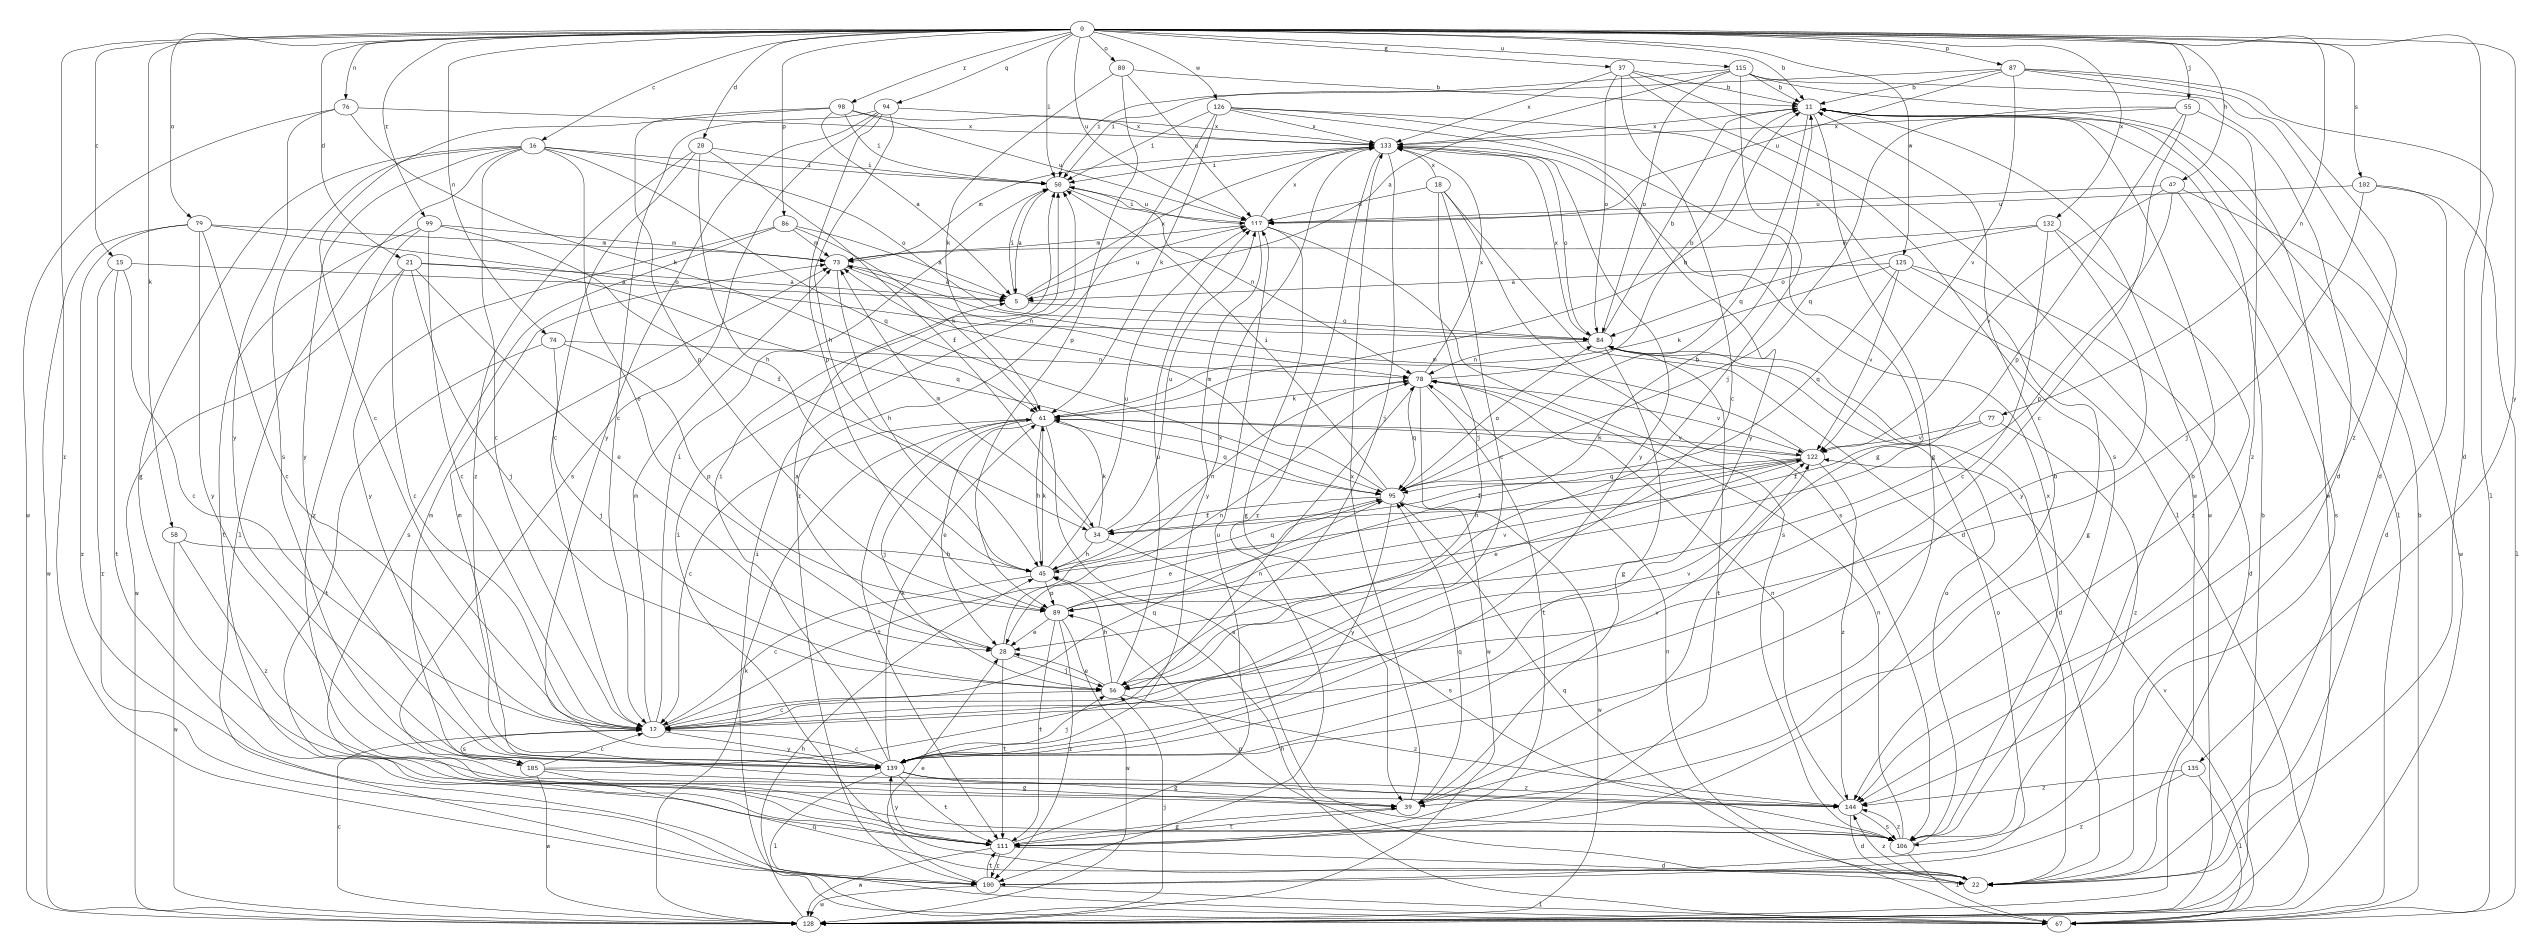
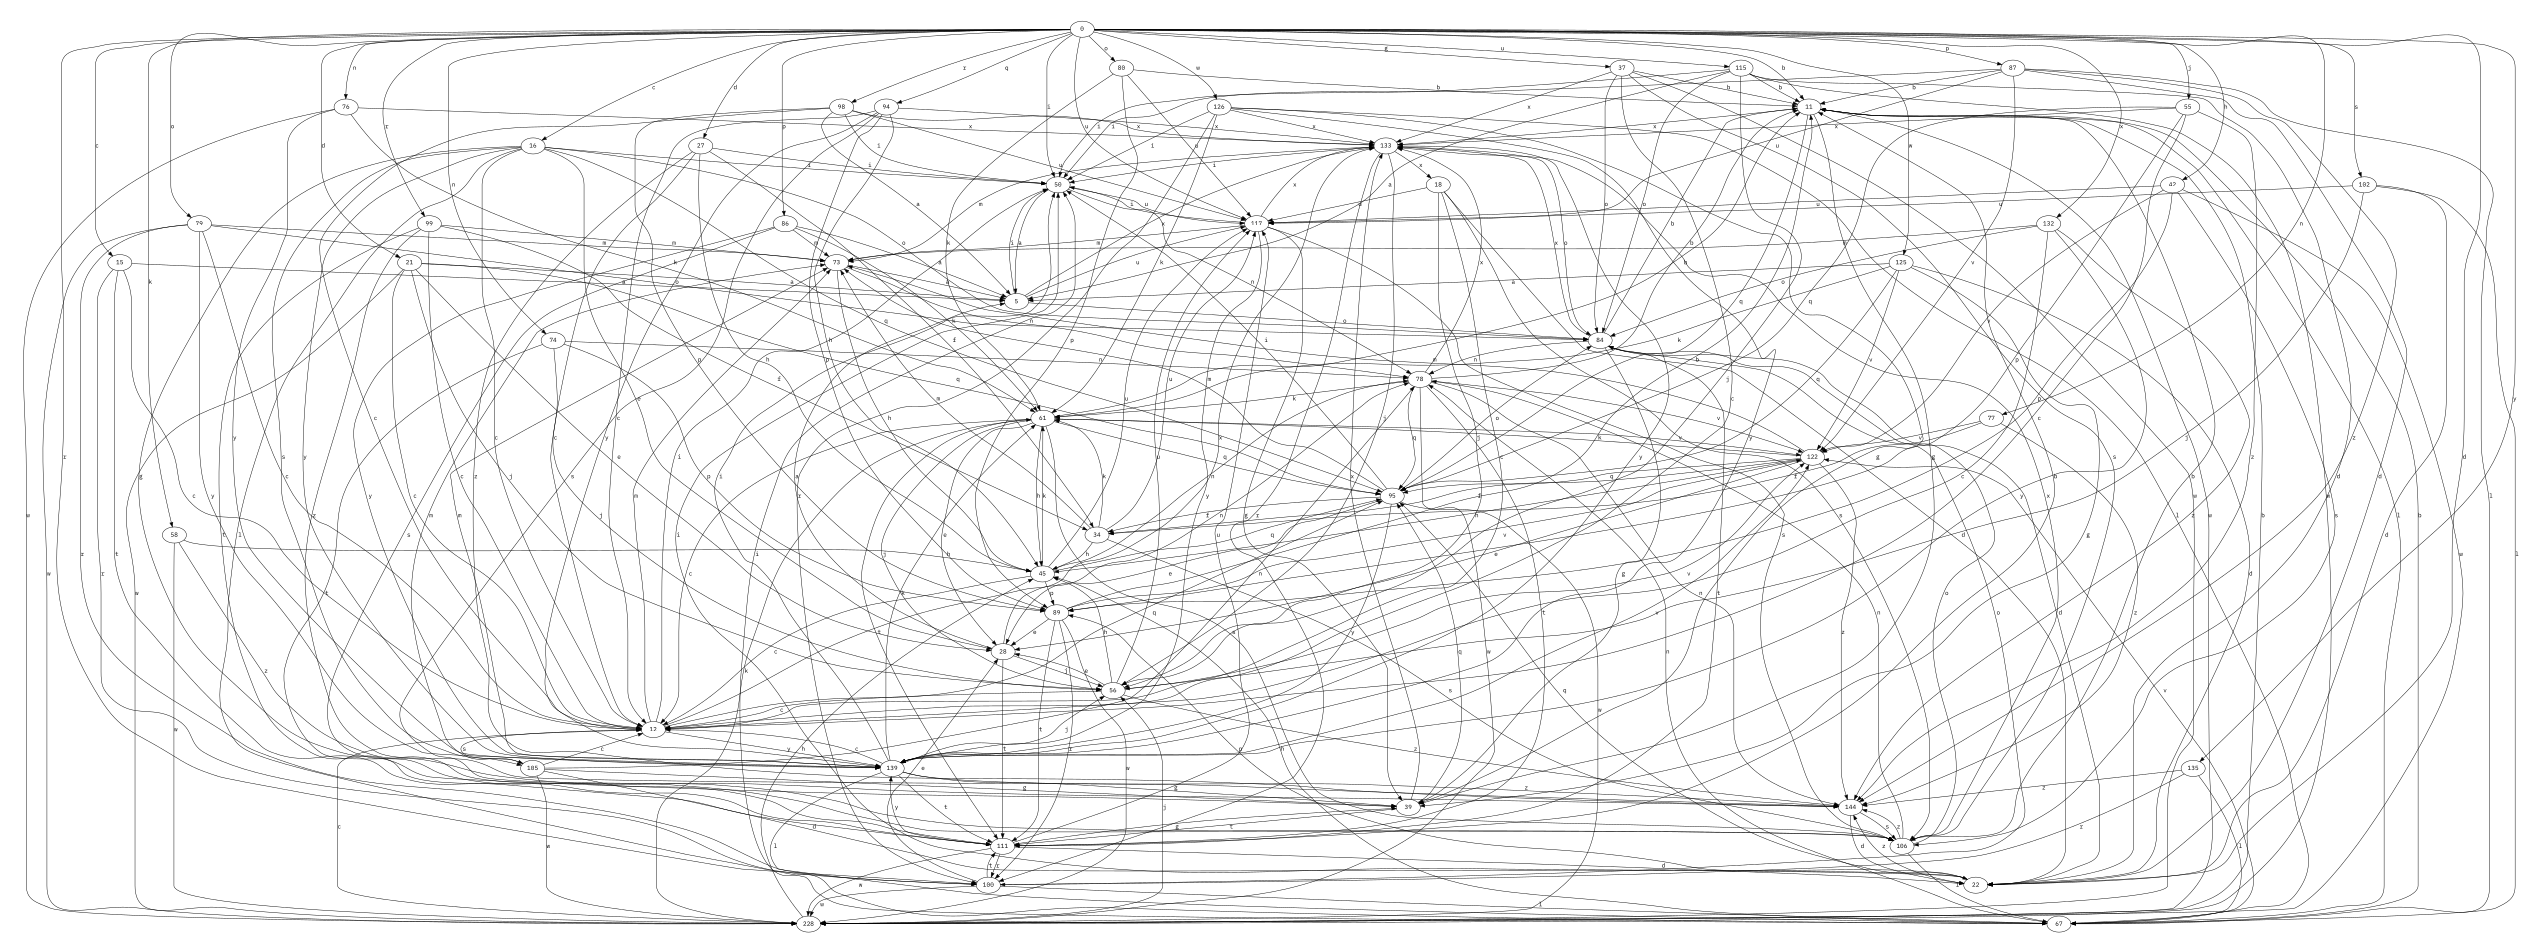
(701, 146) -> (701, 146)
(1423, 160) -> (1414, 164)
(1705, 534) -> (1673, 577)
(815, 827) -> (815, 827)
(809, 924) -> (809, 924)
